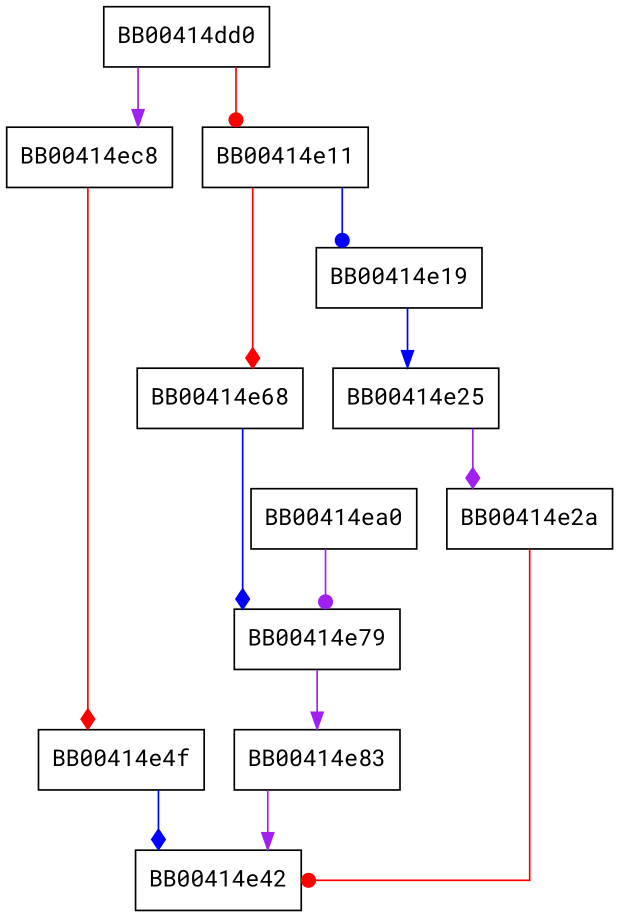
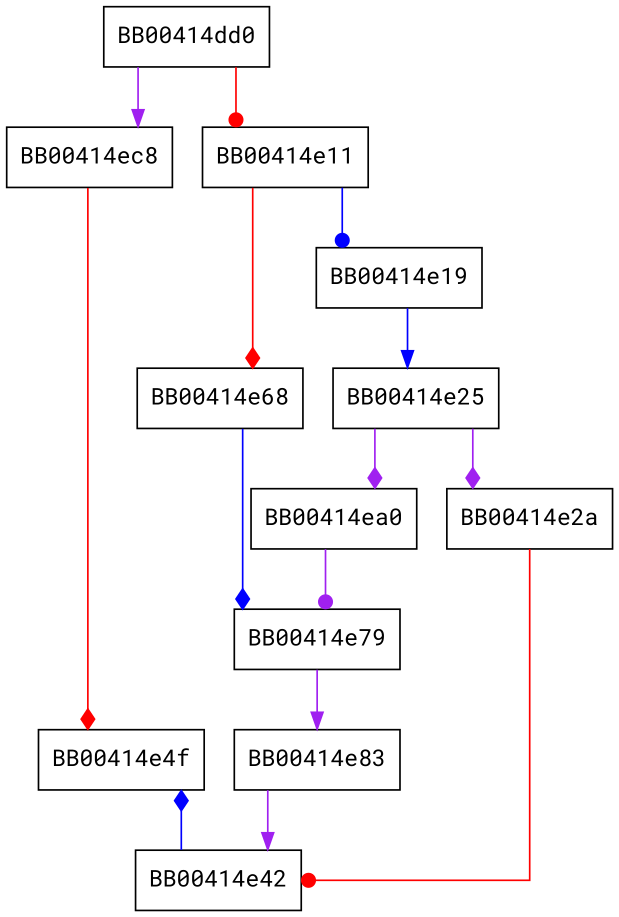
none -> (375, 448)
(158, 810) -> (181, 830)
